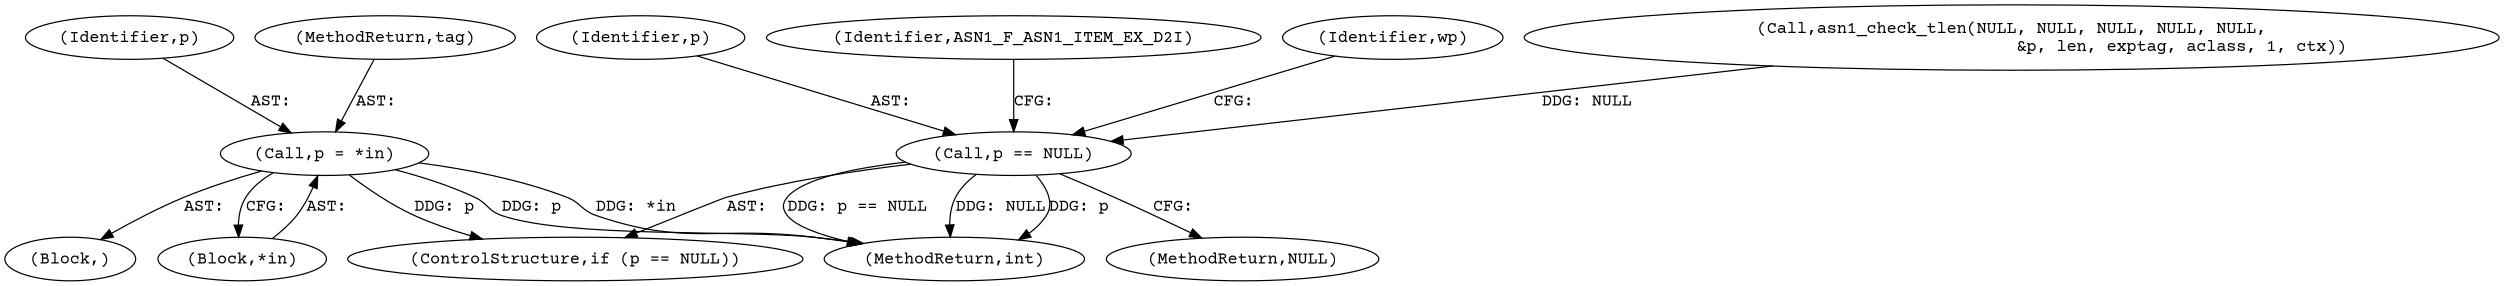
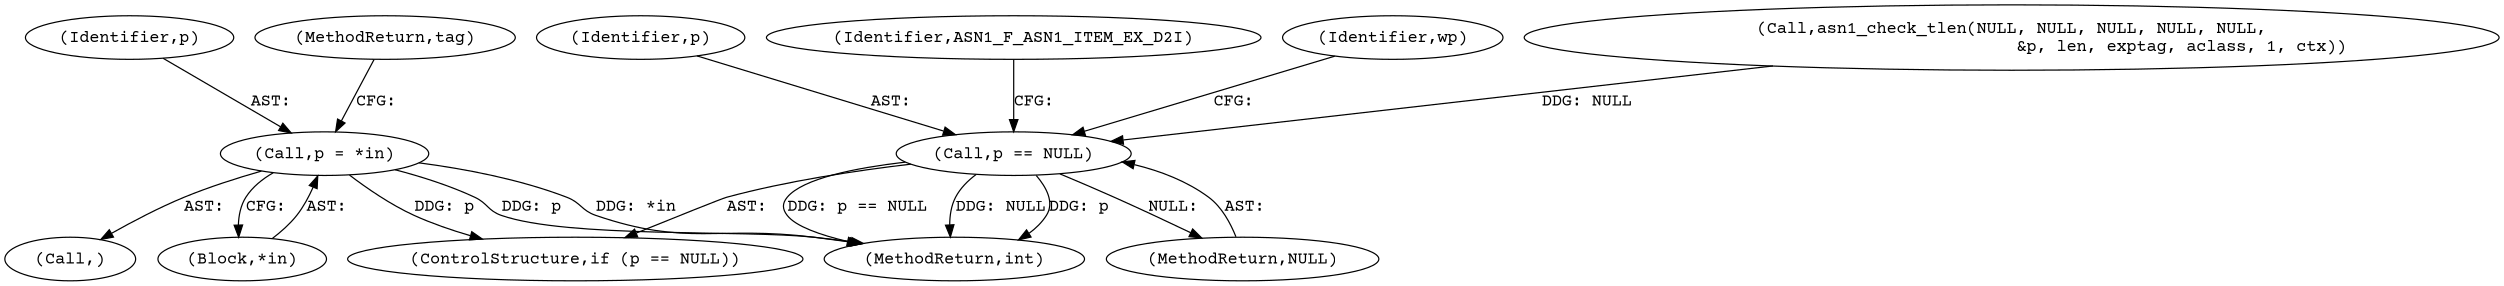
(382, 101) -> (382, 101)
none -> (1195, 188)
(1178, 206) -> (1178, 206)
(70, 259) -> (70, 259)
